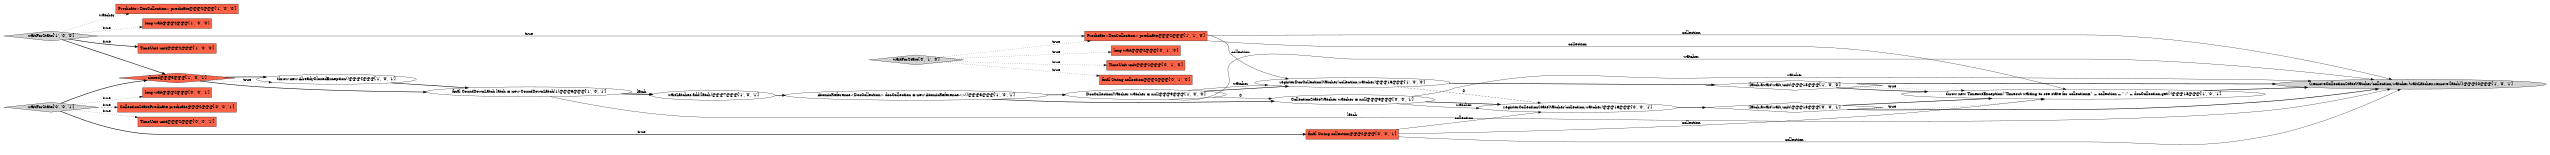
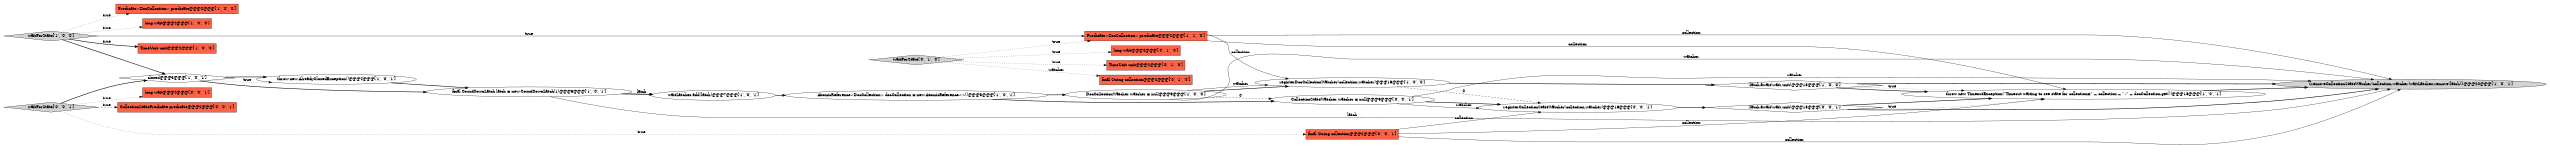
(107, 16) -> (107, 16)
(1056, 70) -> (1056, 70)
(177, 78) -> (177, 78)
(1241, 98) -> (1241, 98)
(177, 122) -> none
(680, 134) -> (680, 134)
